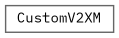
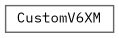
(60, 19) -> (60, 19)
